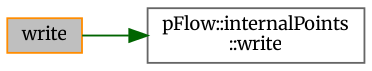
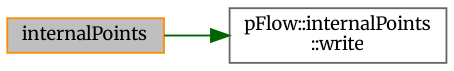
(45, 36) -> (86, 36)
